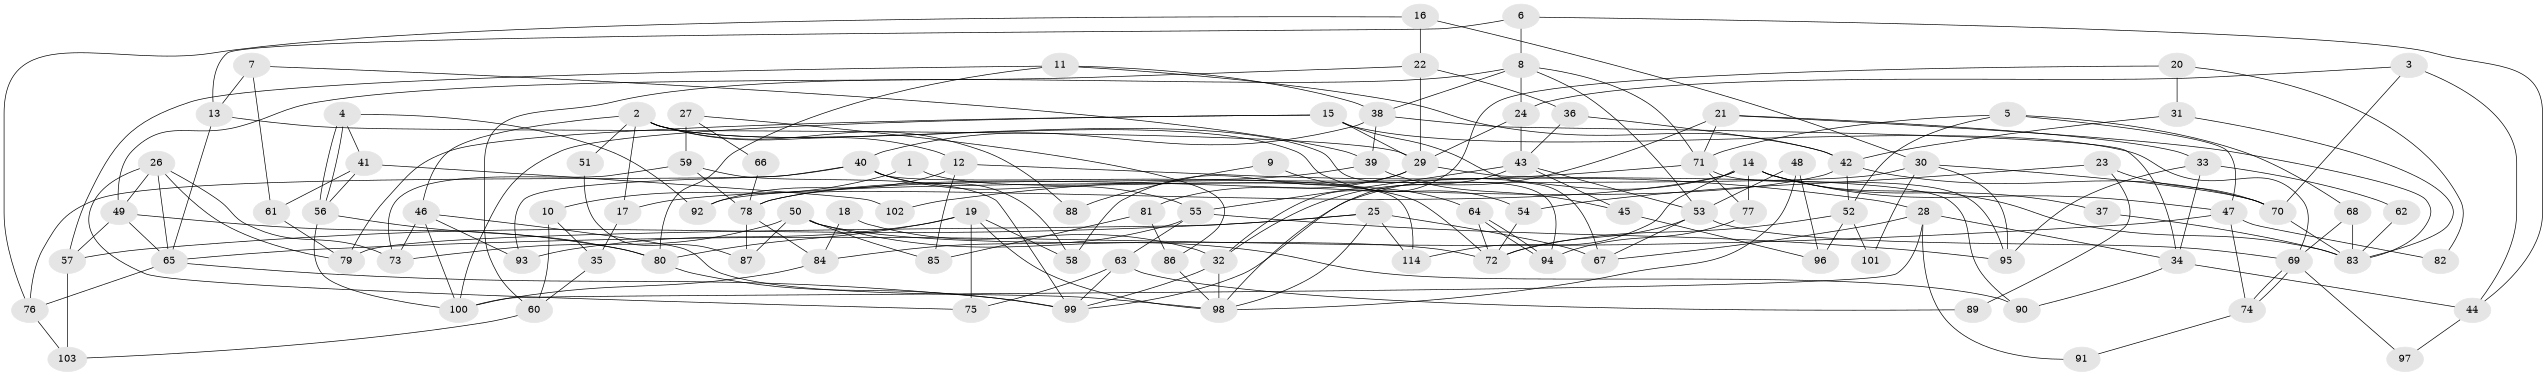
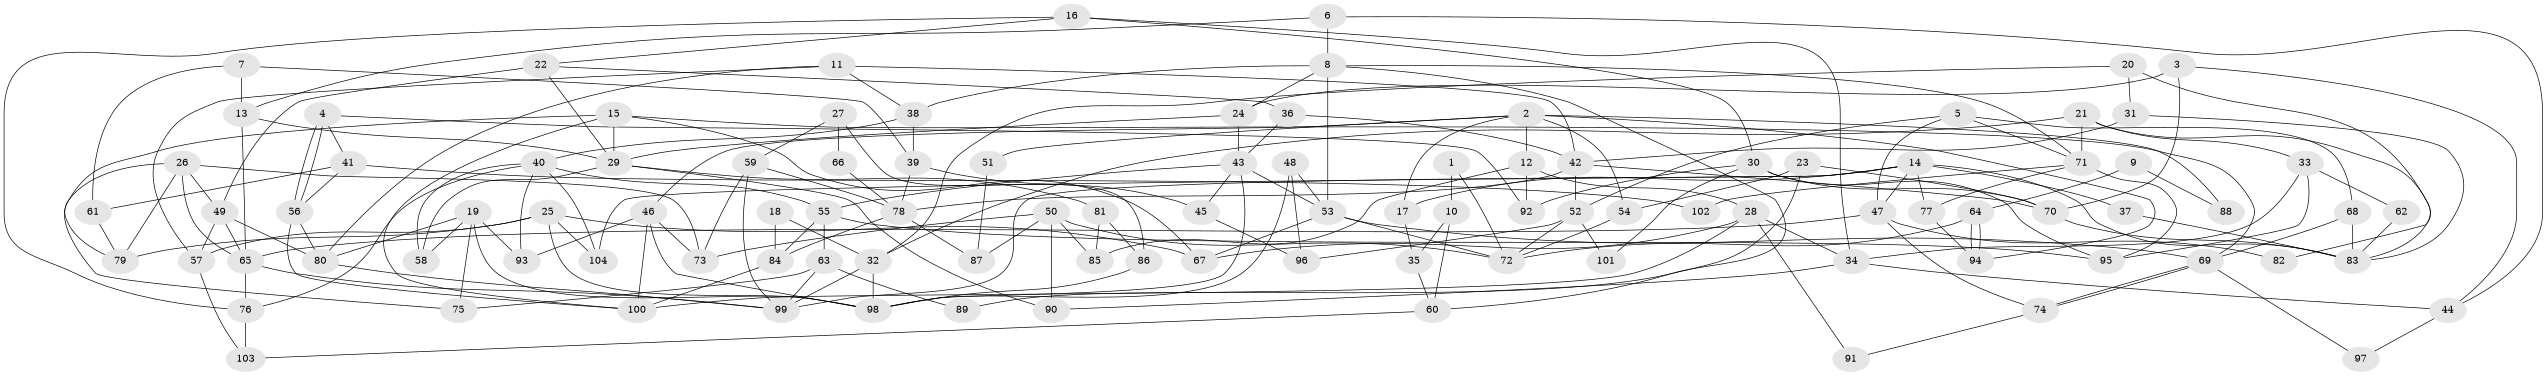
(1775, 132) -> (1555, 52)
(1411, 261) -> (598, 261)
